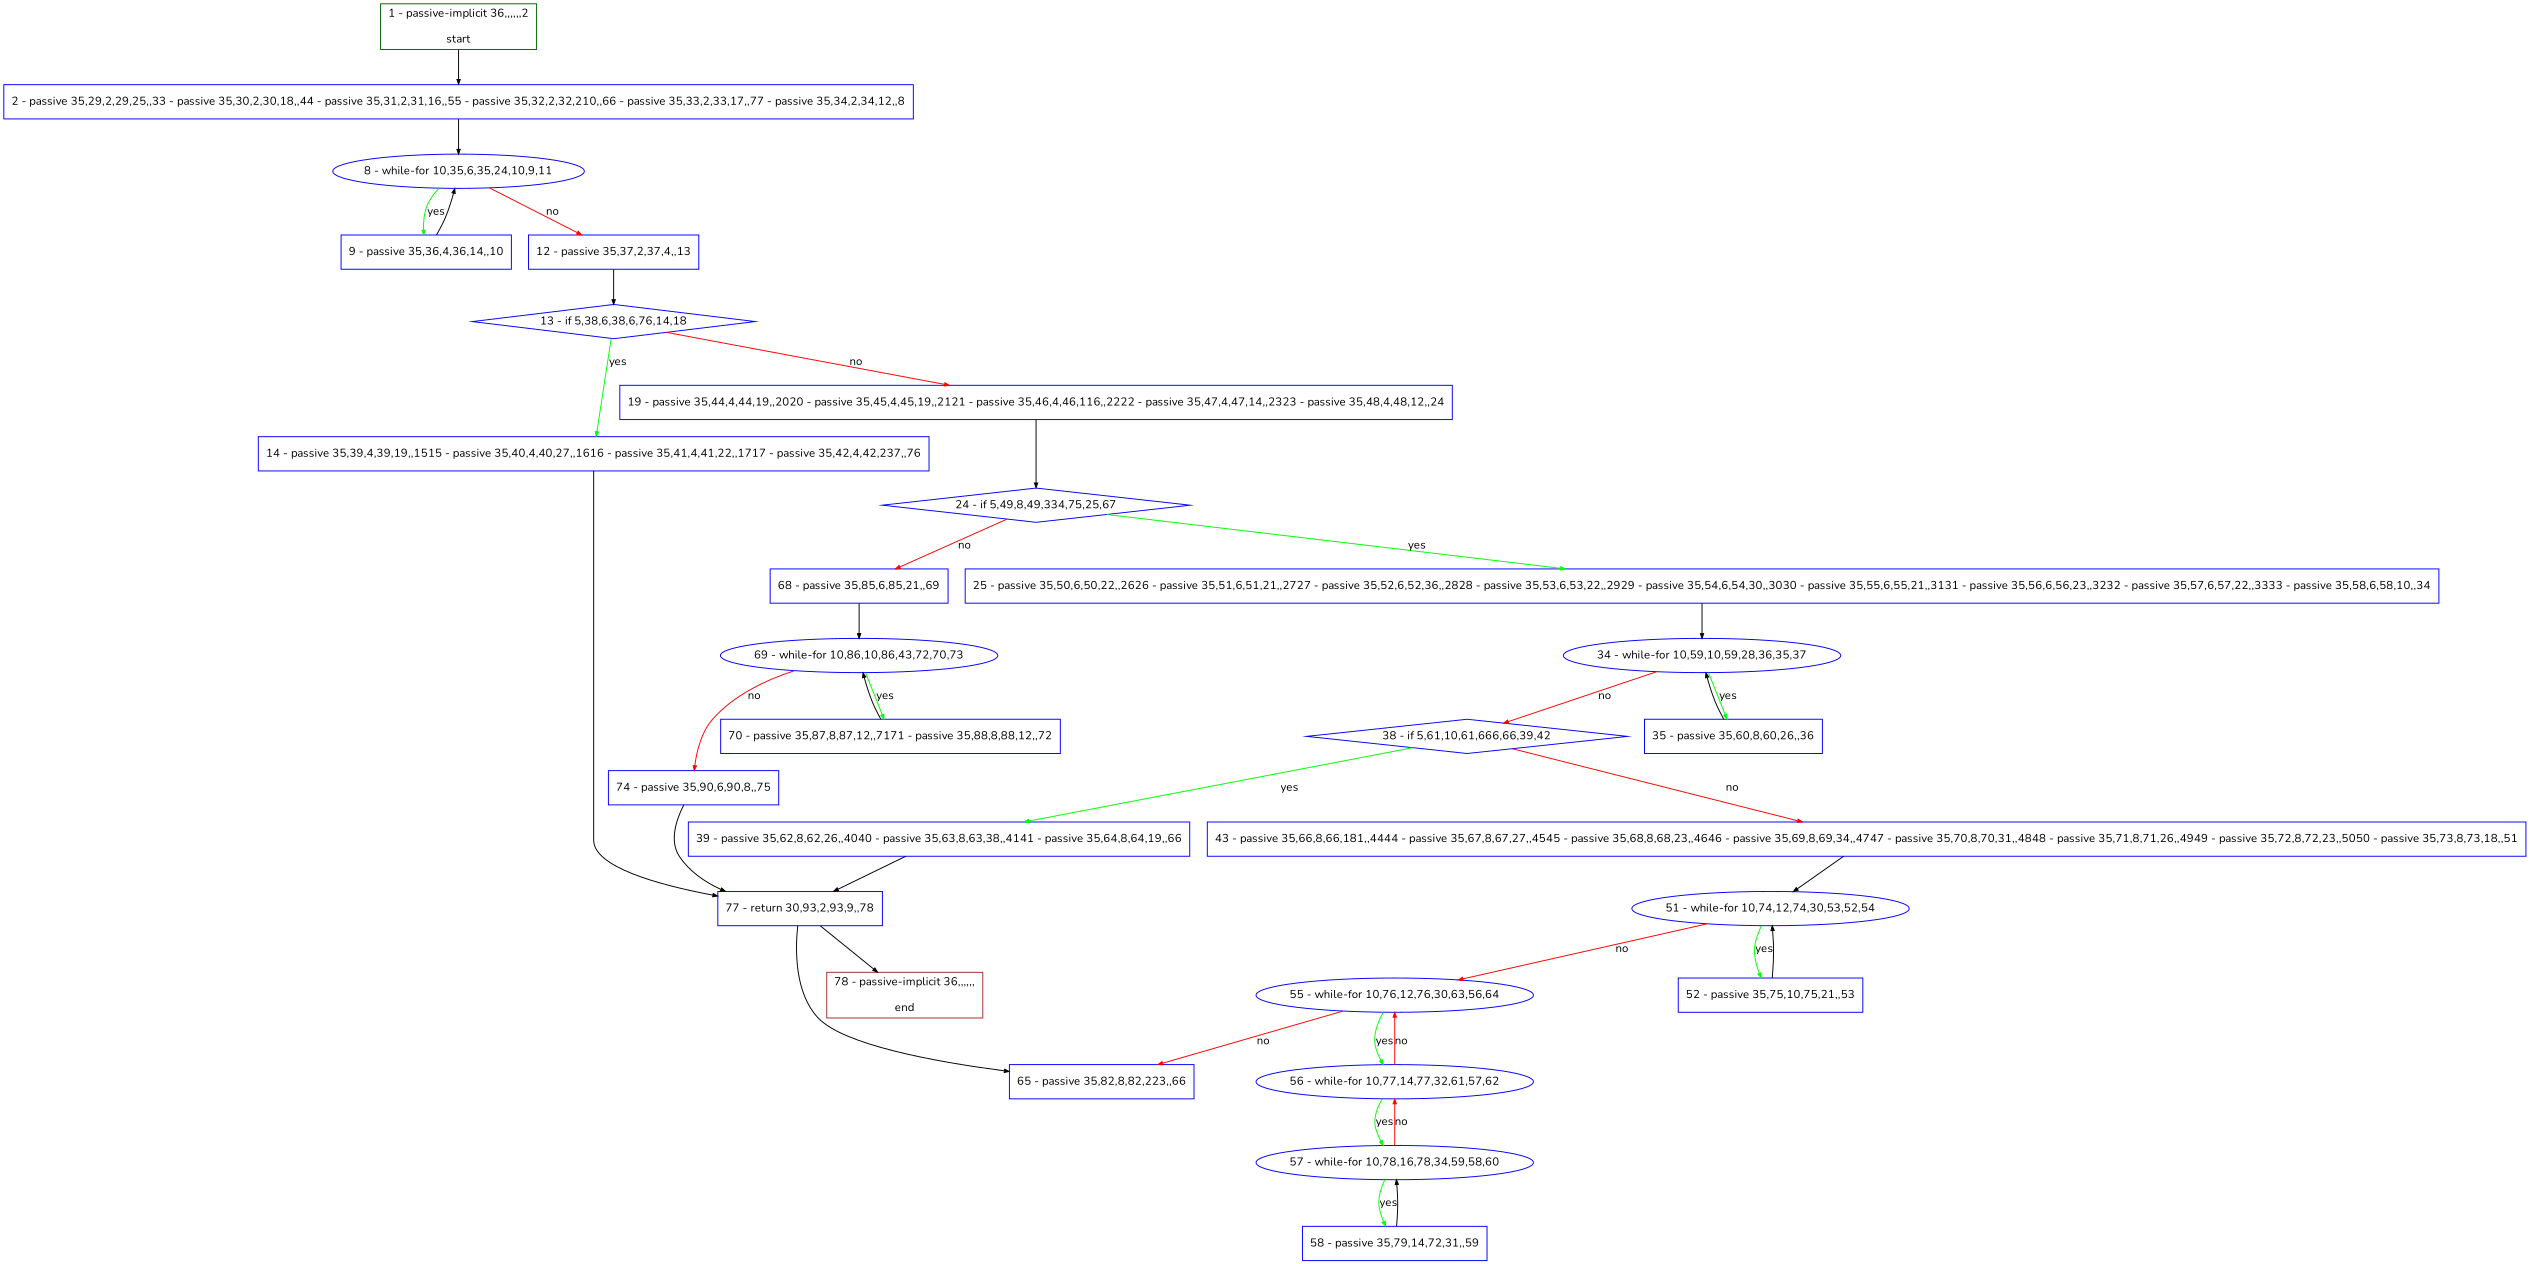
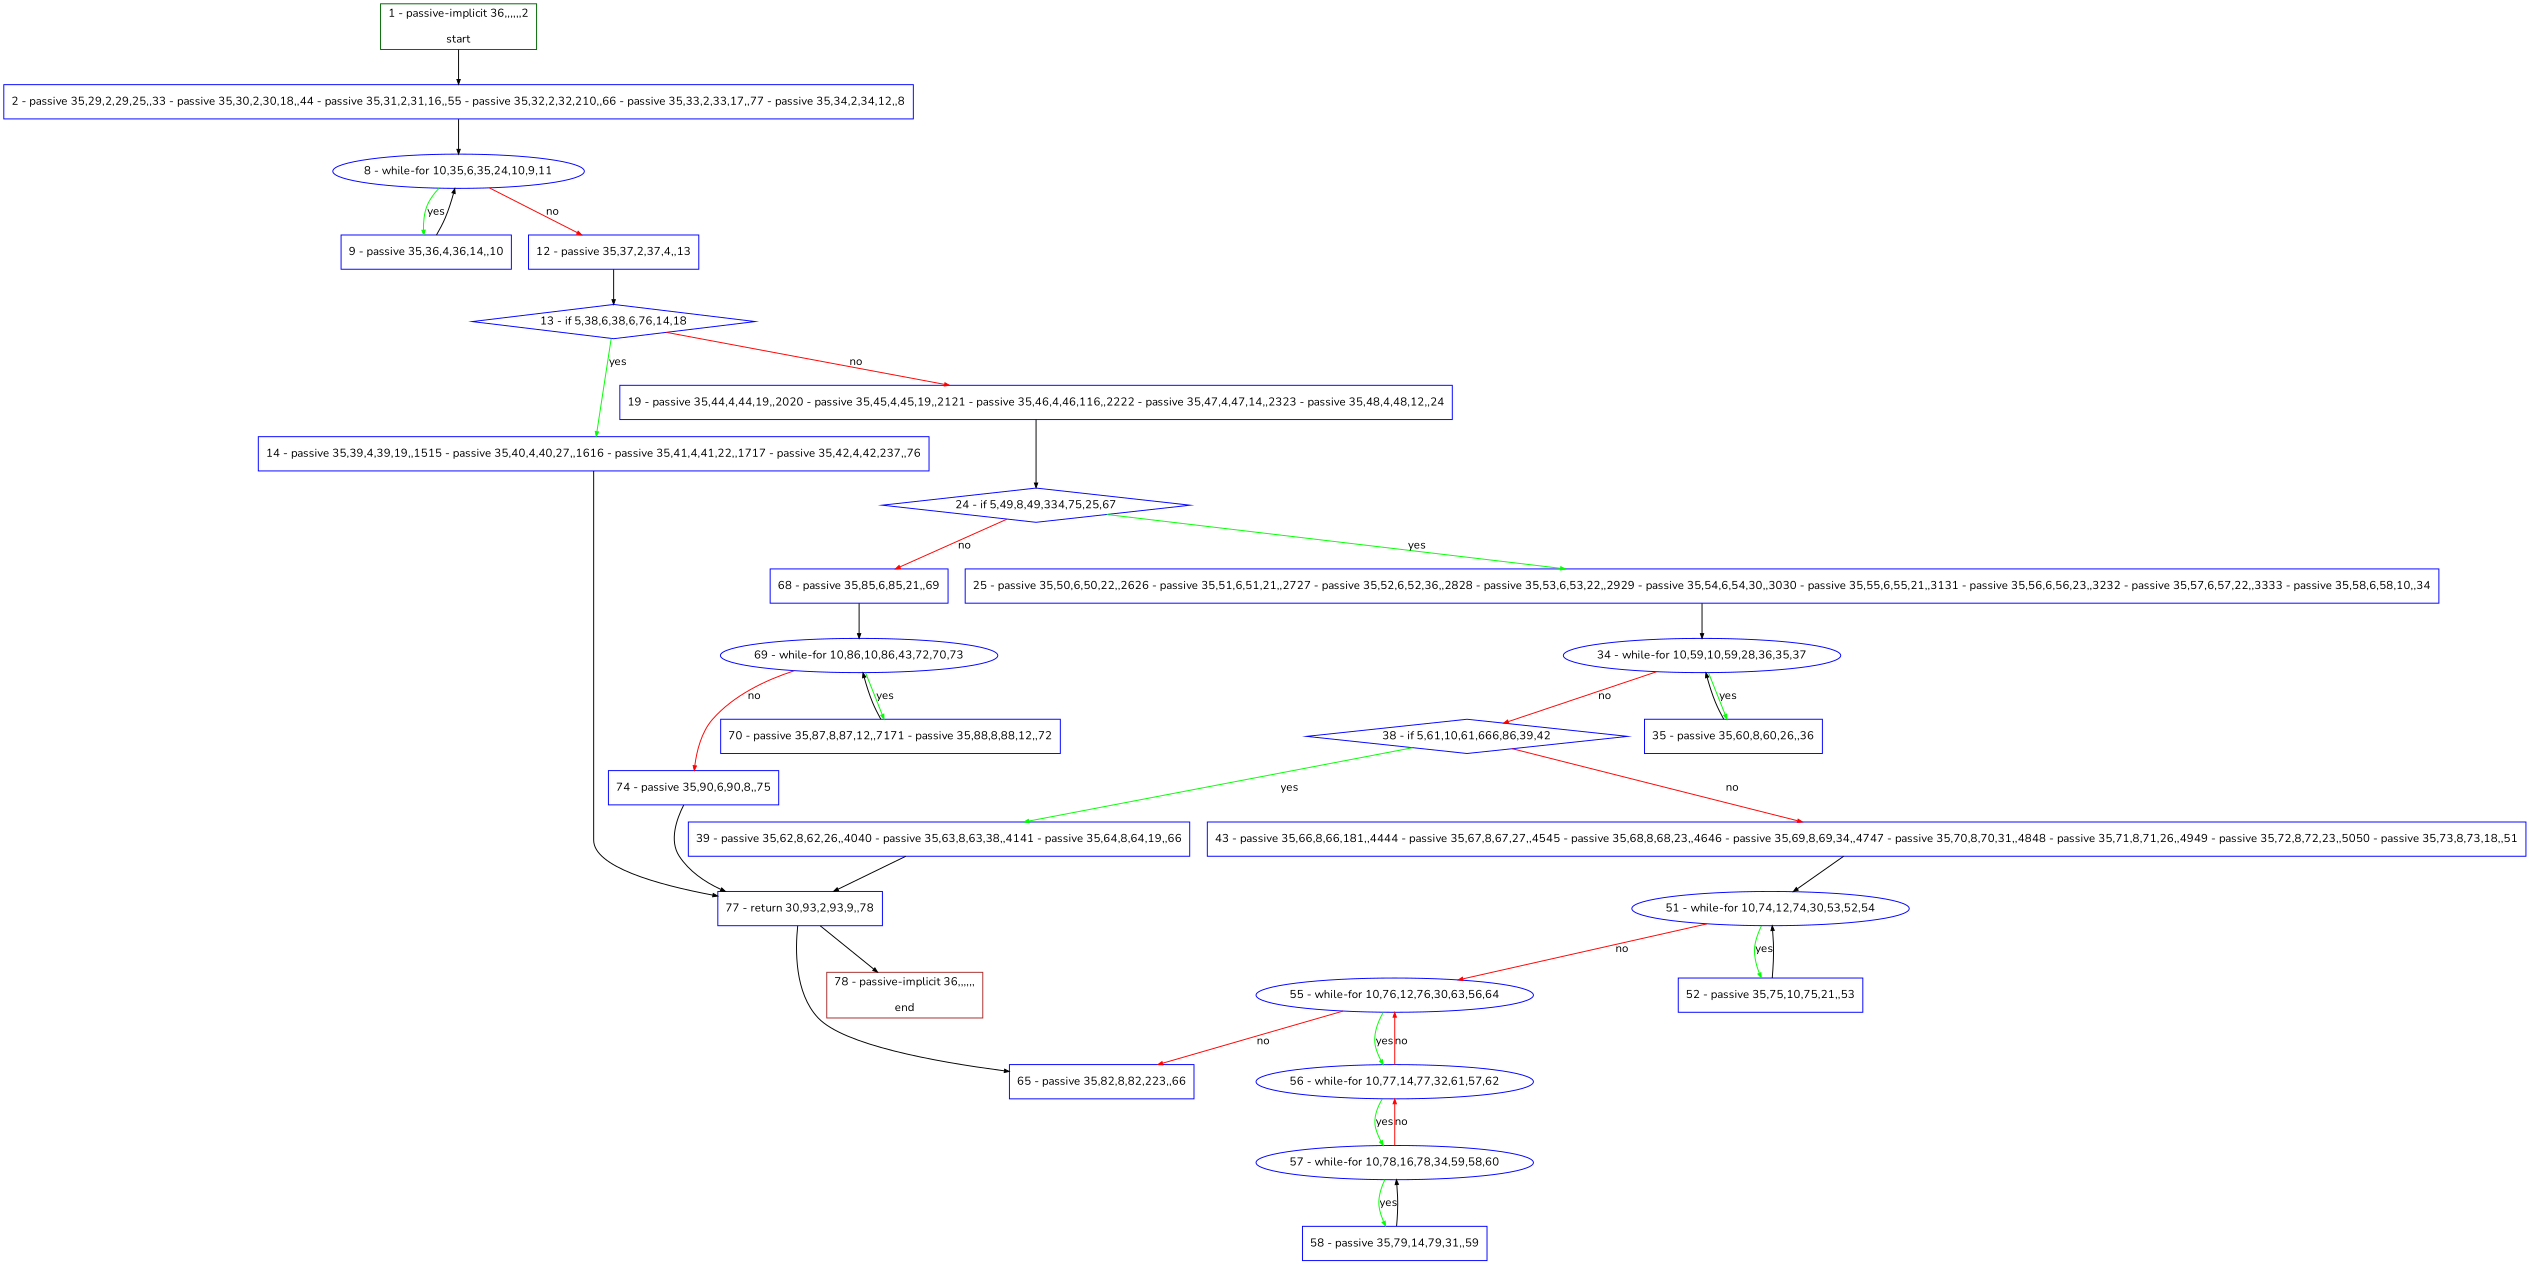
(1467, 736) -> (1467, 736)
(1395, 1243) -> (1395, 1243)
